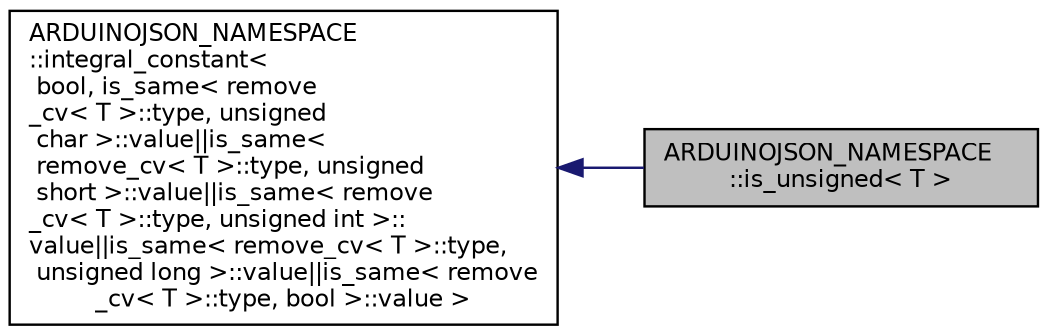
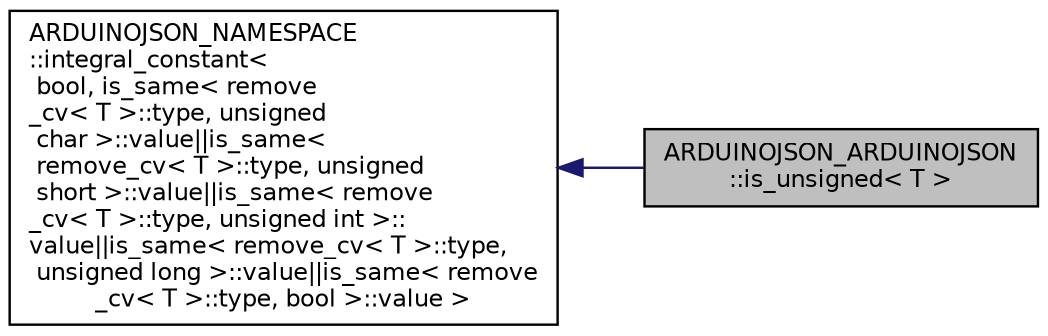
(841, 168) -> (841, 168)
